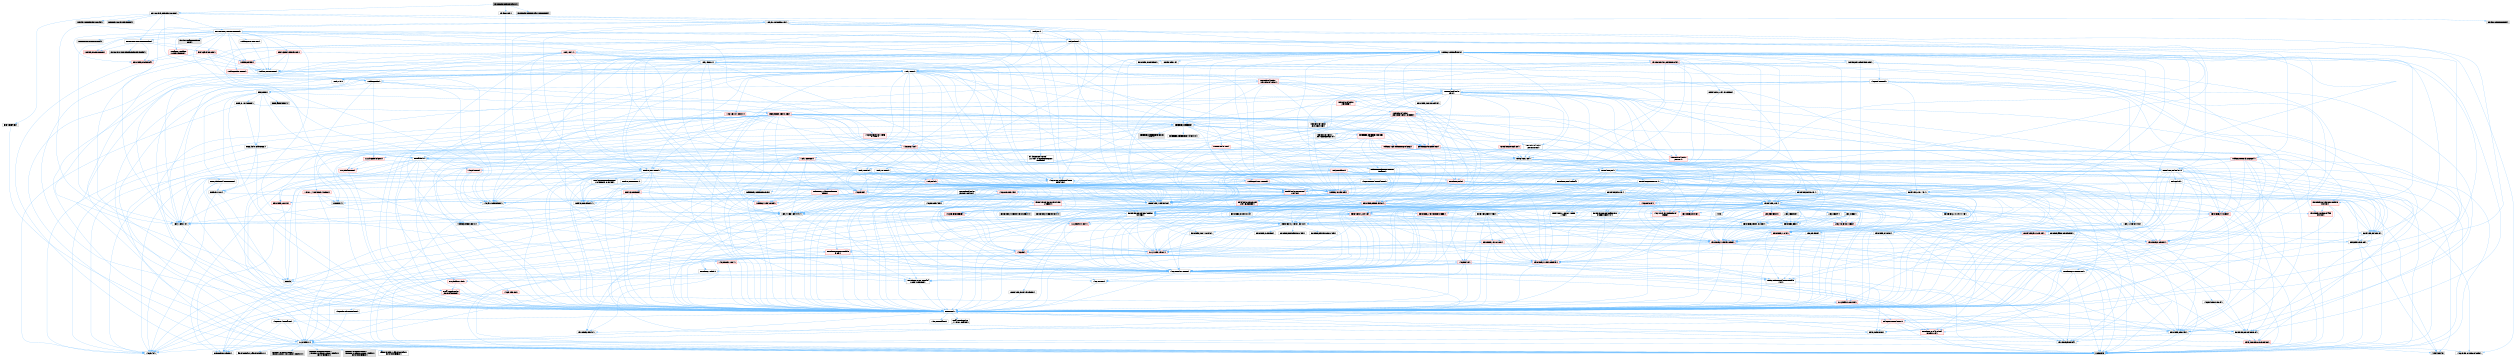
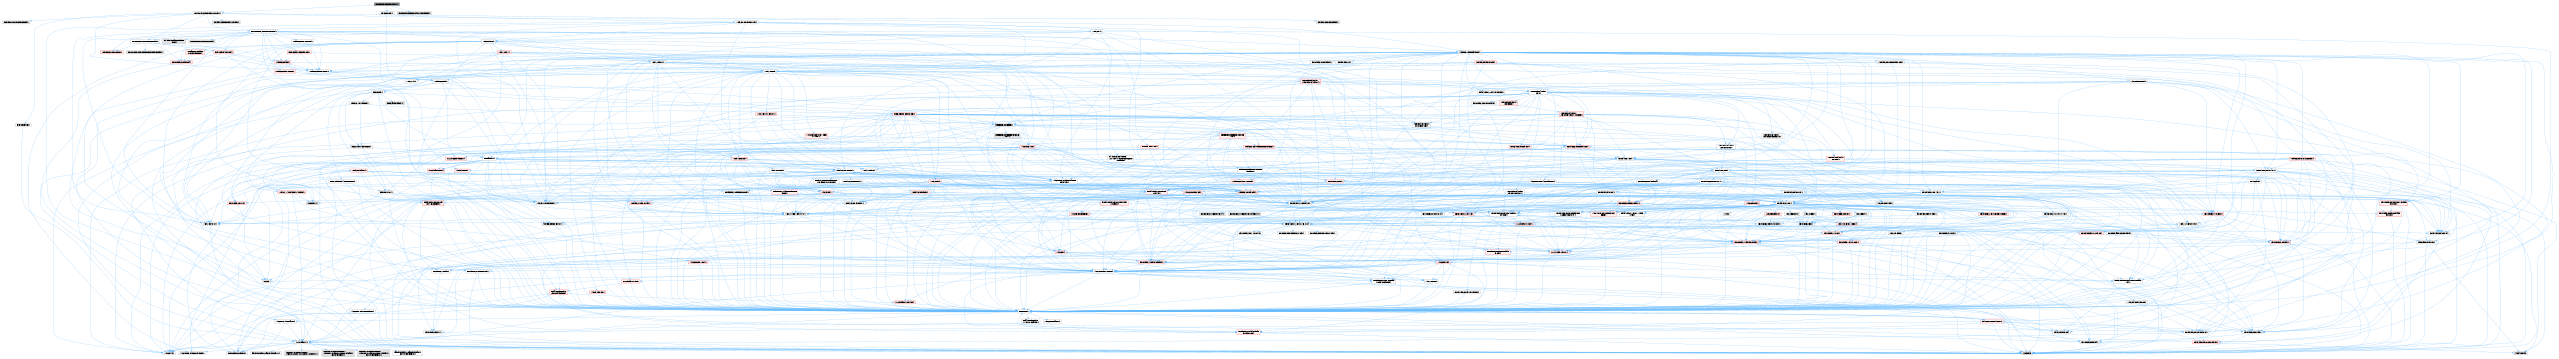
(1665, 62) -> (1486, 62)
(268, 71) -> (319, 71)
(1183, 136) -> none
(1265, 233) -> none
